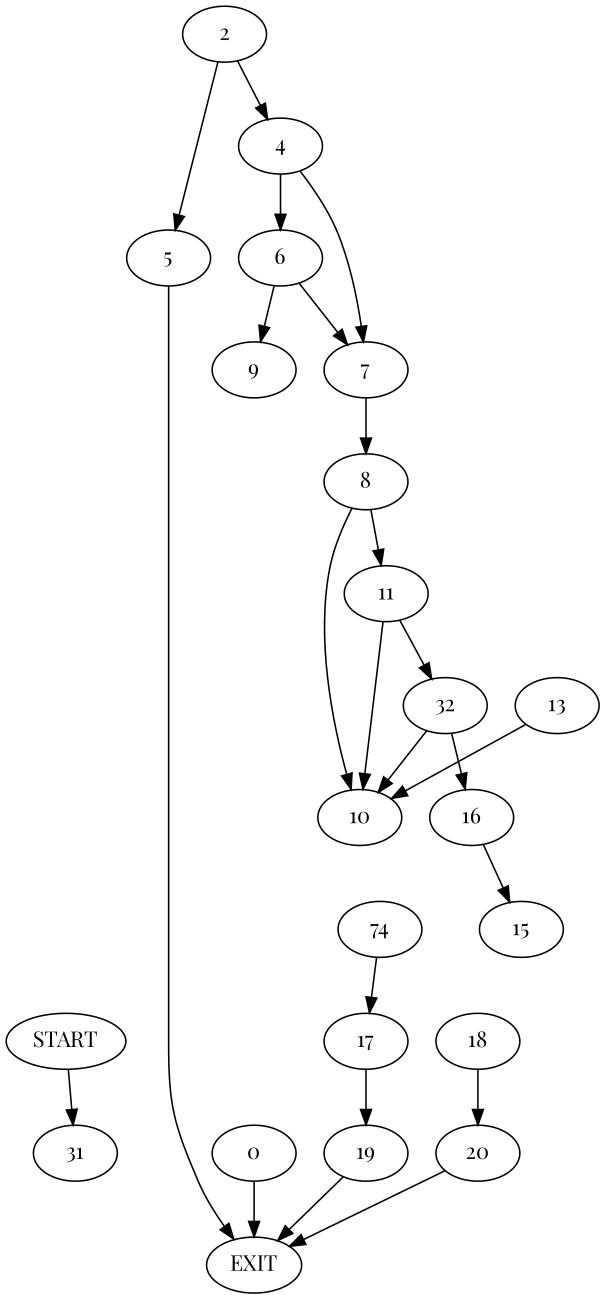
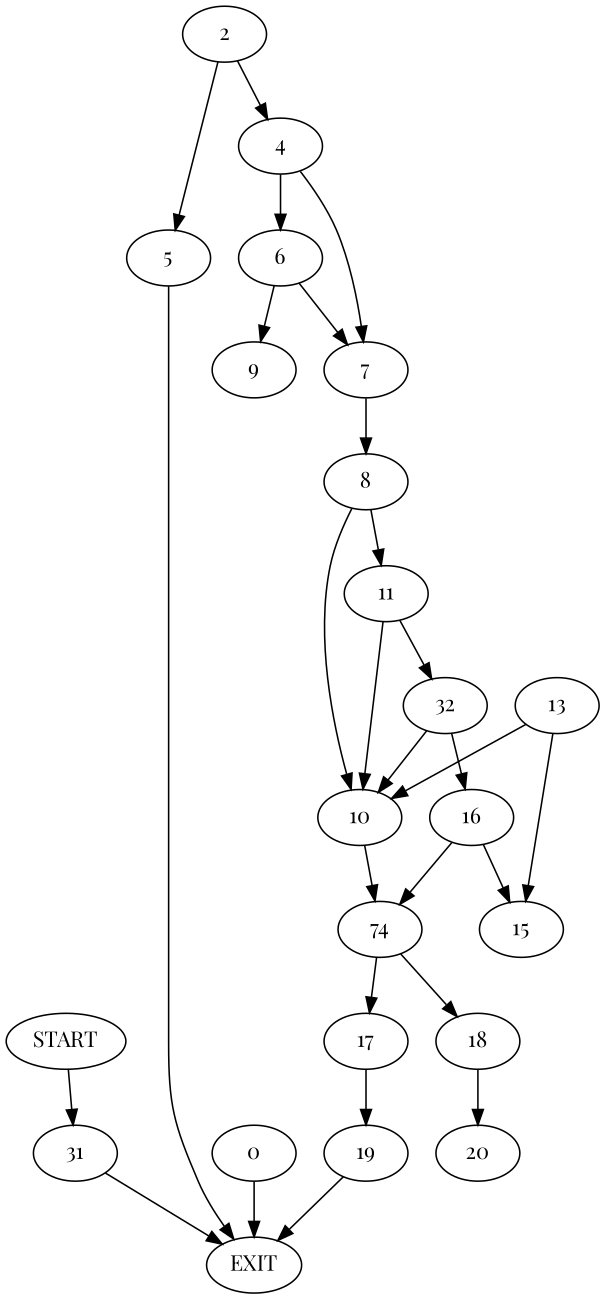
none -> (541, 810)
none -> (368, 865)
none -> (431, 867)
none -> (424, 979)
(374, 1205) -> (157, 1204)
